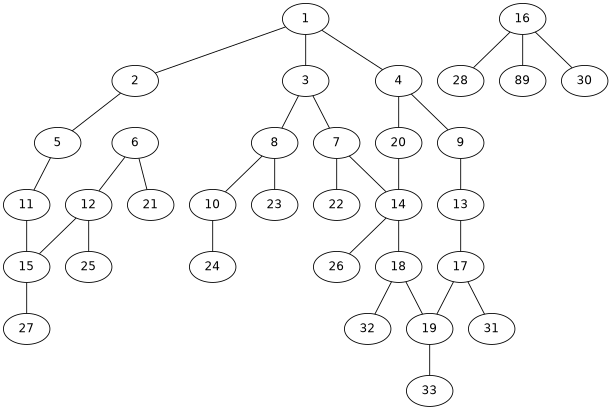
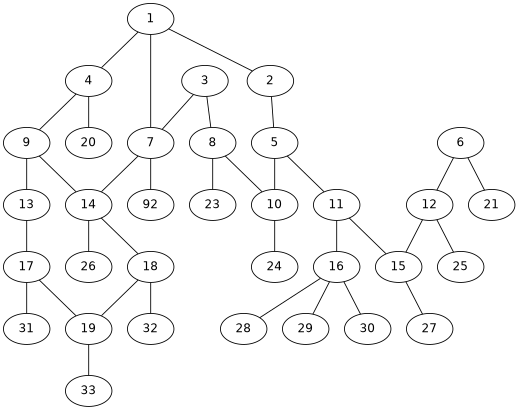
(306, 50) -> (151, 81)
(523, 81) -> (306, 329)
none -> (275, 174)
(399, 174) -> (58, 174)
(337, 205) -> (151, 205)
none -> (337, 236)
